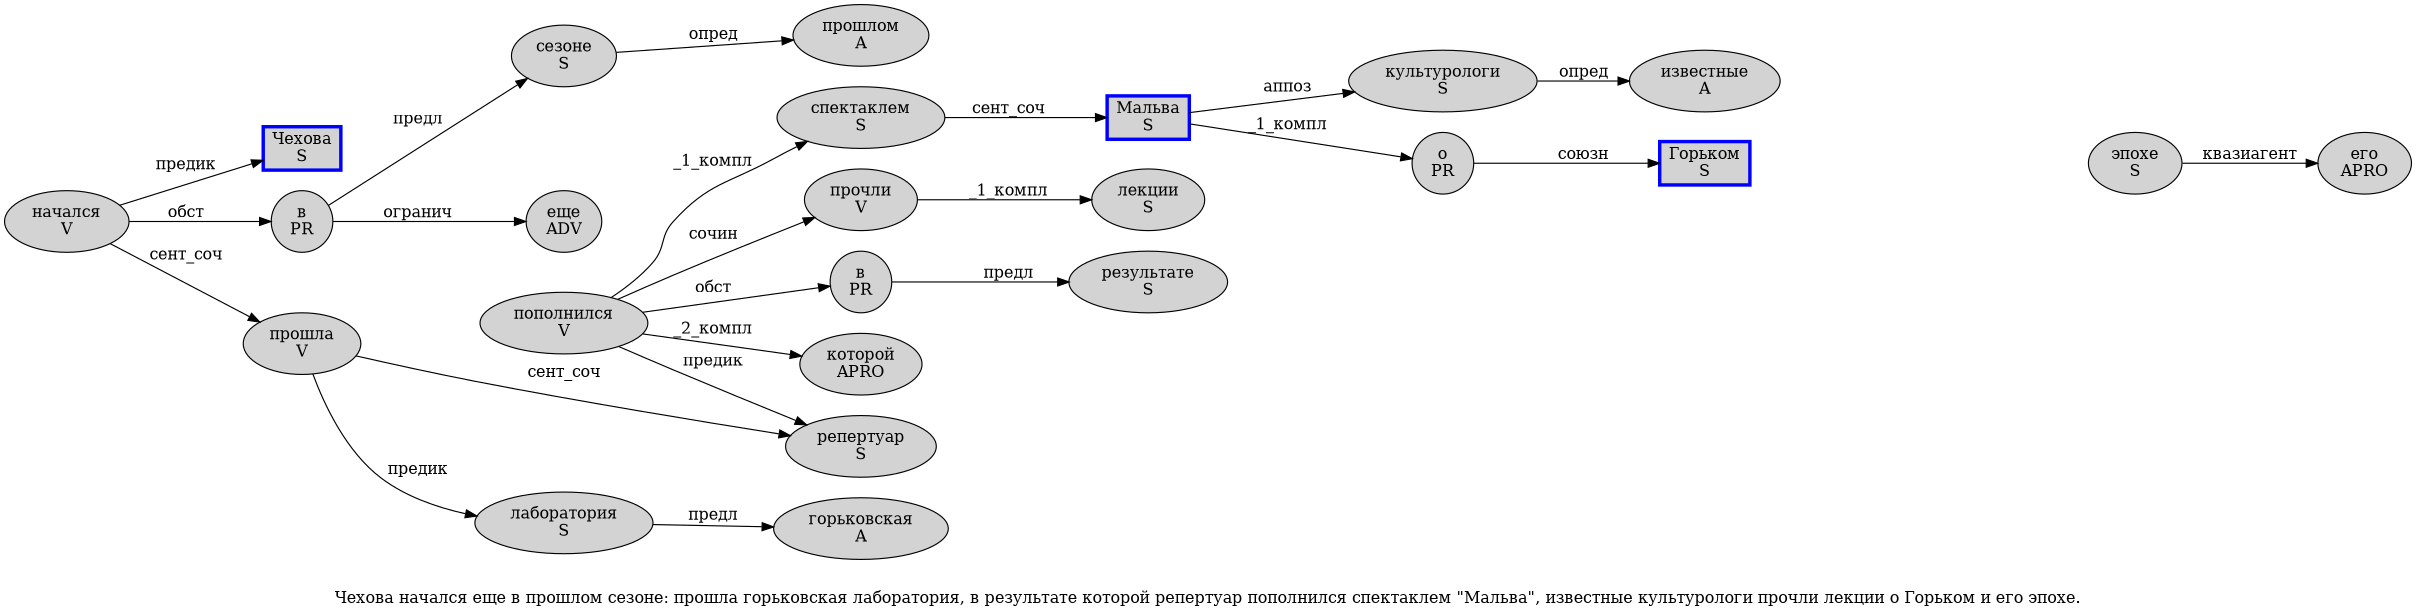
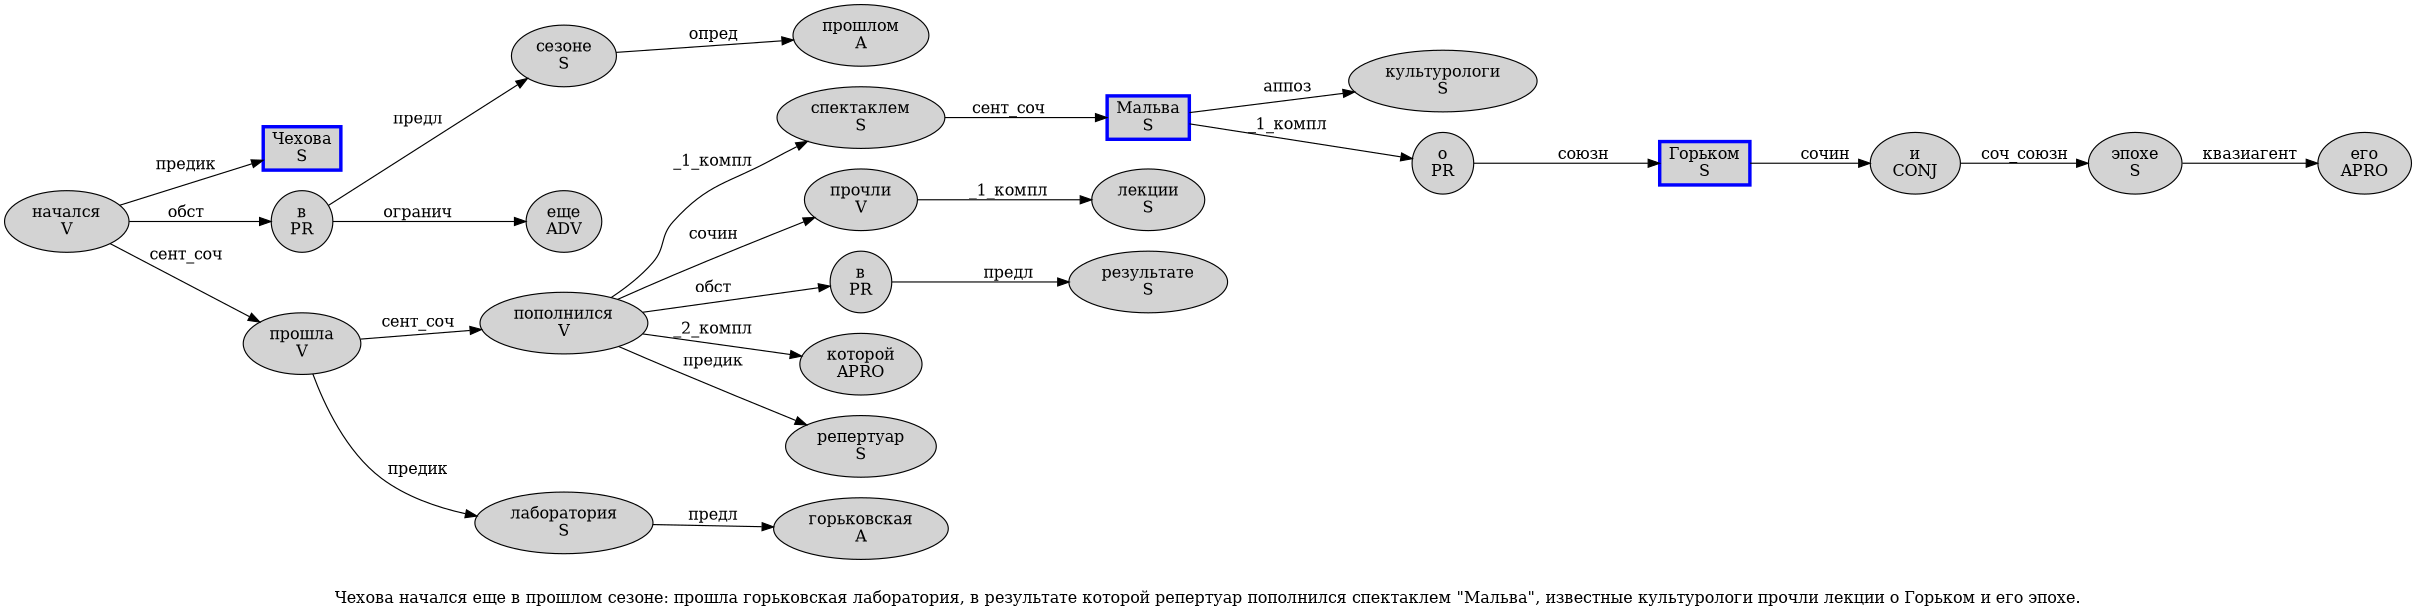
(1705, 81) -> none
none -> (1915, 163)
(567, 398) -> (415, 335)
